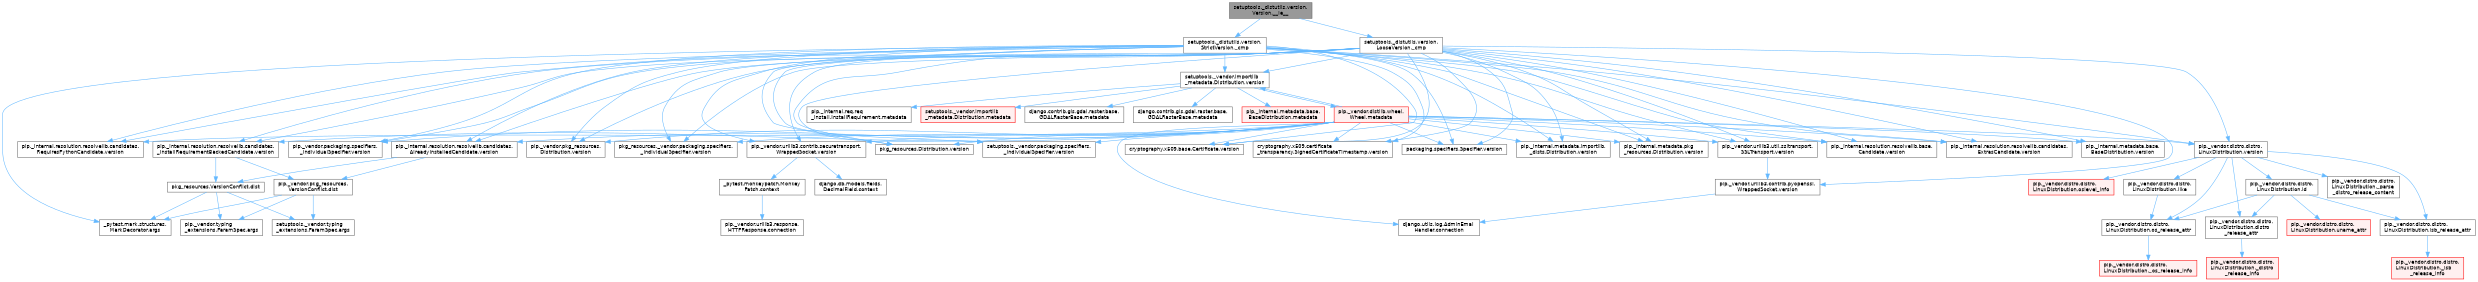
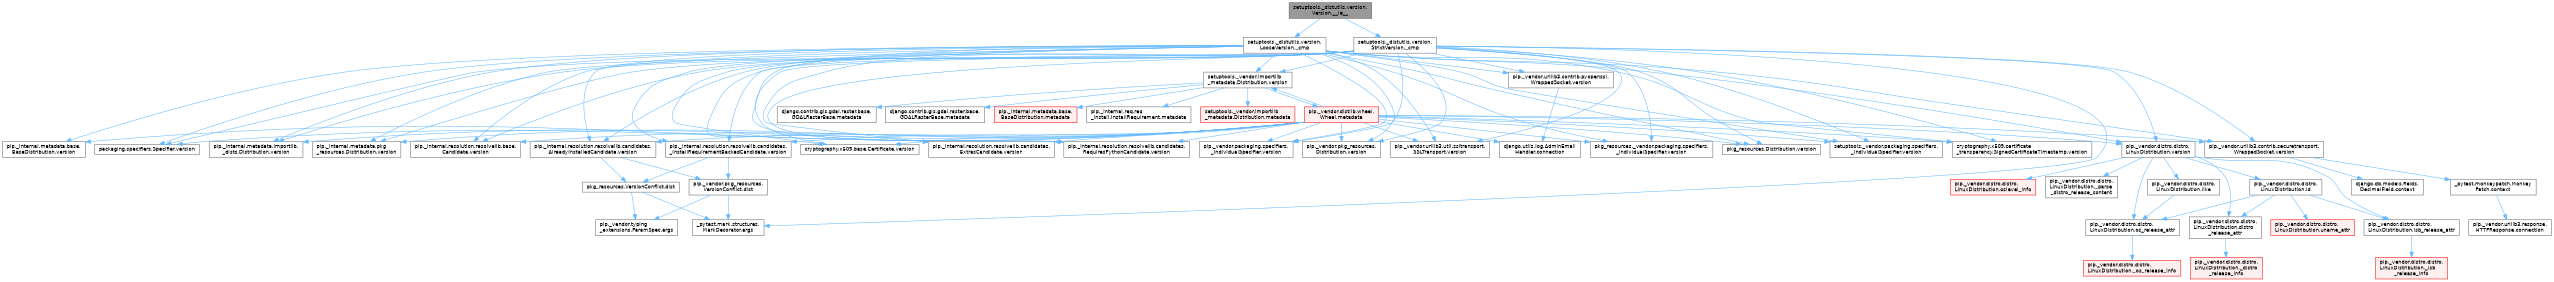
(1768, 166) -> (1489, 65)
(313, 228) -> none
